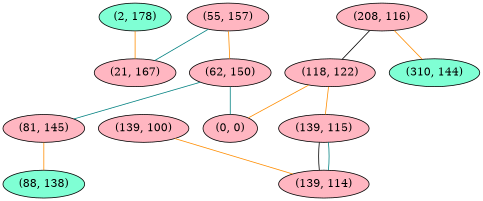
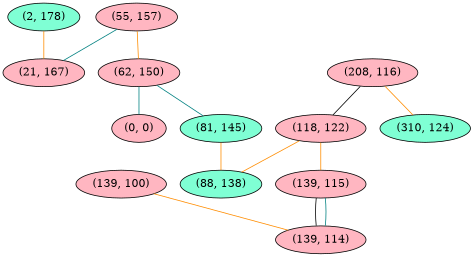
(434, 73) -> (425, 128)
(278, 101) -> (271, 156)
(44, 128) -> (221, 128)
